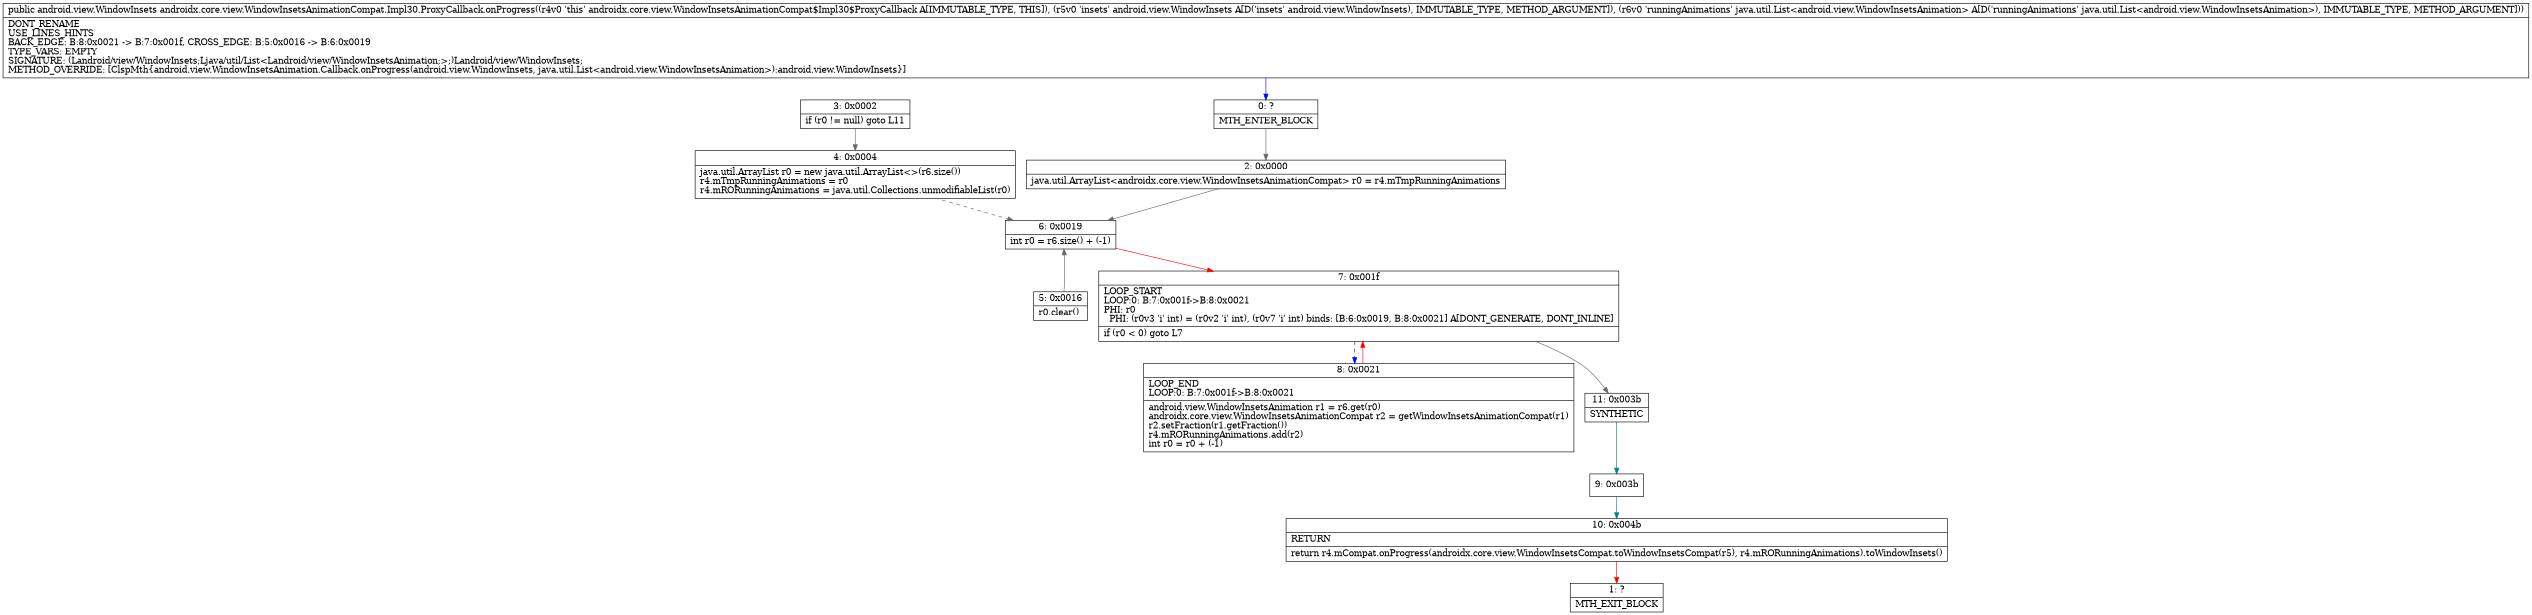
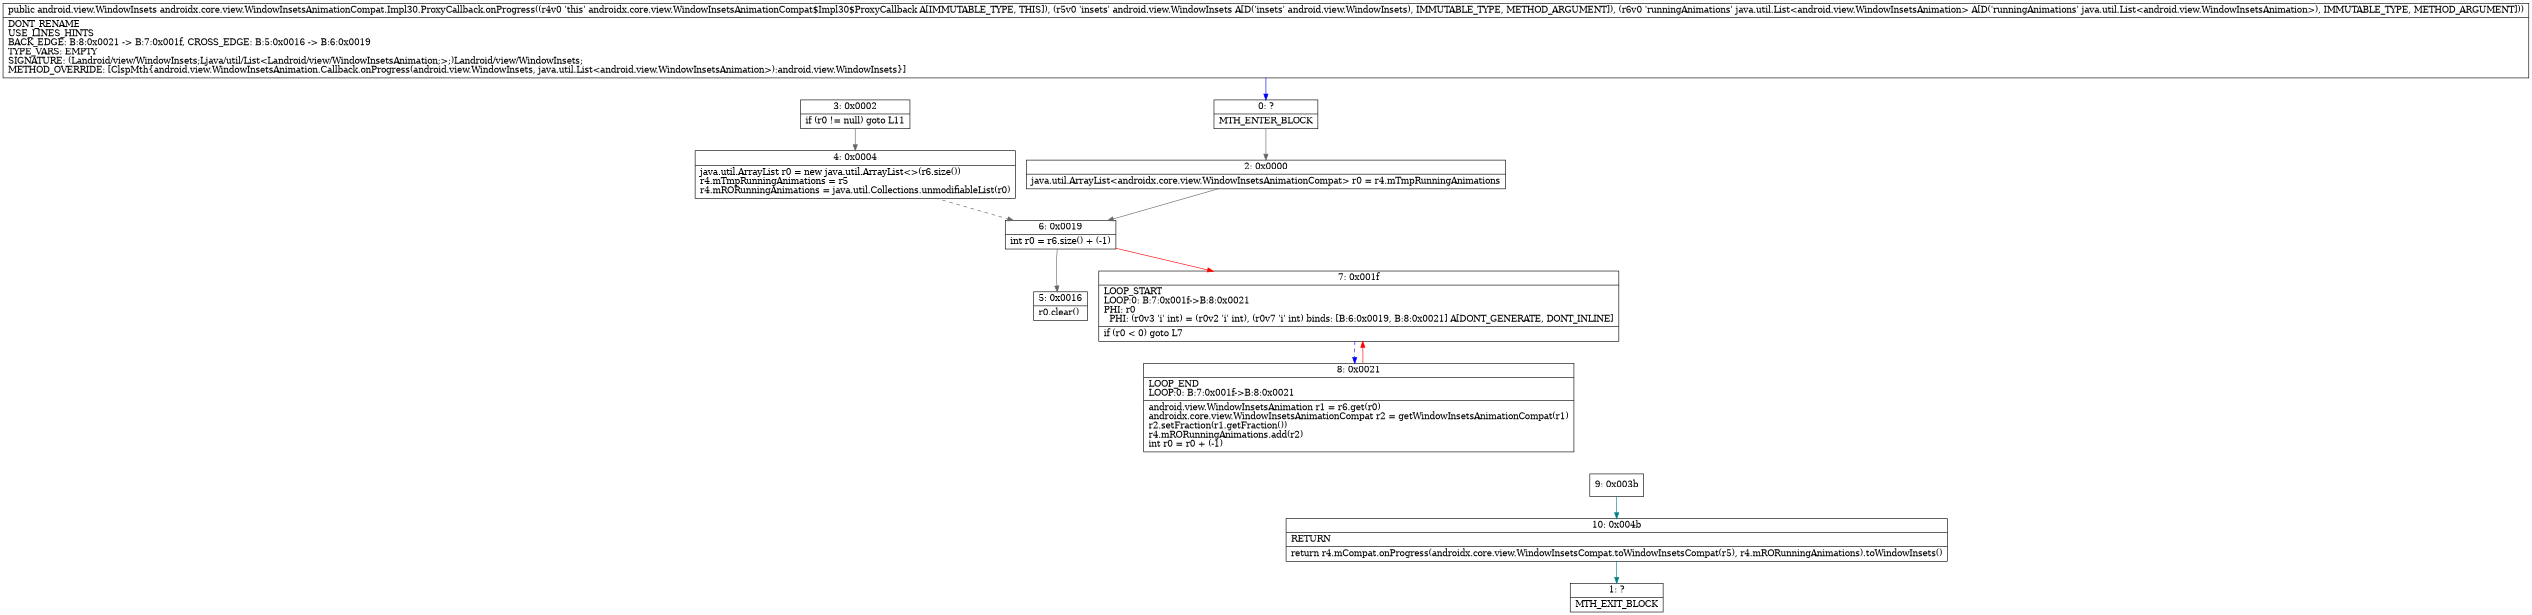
(774, 182) -> (774, 182)
(1065, 274) -> (1056, 267)
(1617, 408) -> none
(1617, 569) -> (1617, 569)
